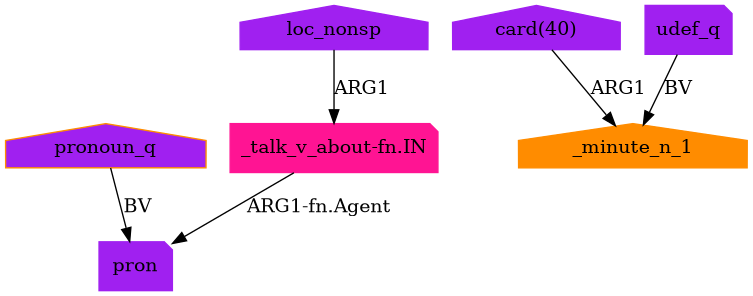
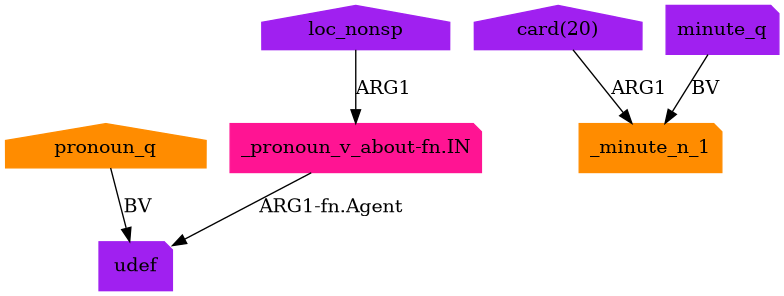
(536, 30) -> (558, 30)
(689, 30) -> (723, 30)
(106, 148) -> (106, 148)
(334, 148) -> (356, 148)
(633, 148) -> (651, 148)
(136, 266) -> (136, 266)
